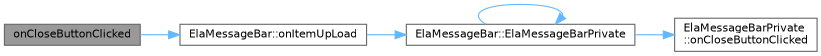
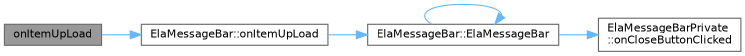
(72, 35) -> (53, 35)
(521, 35) -> (463, 35)
